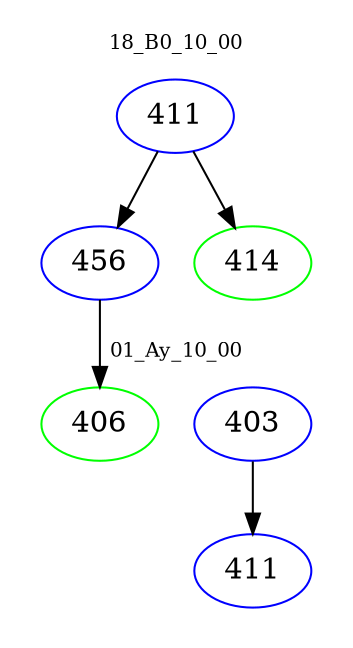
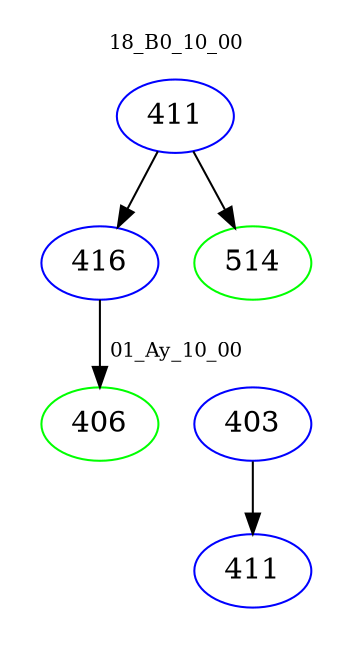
(100, 263) -> (100, 263)
(253, 263) -> (253, 263)
